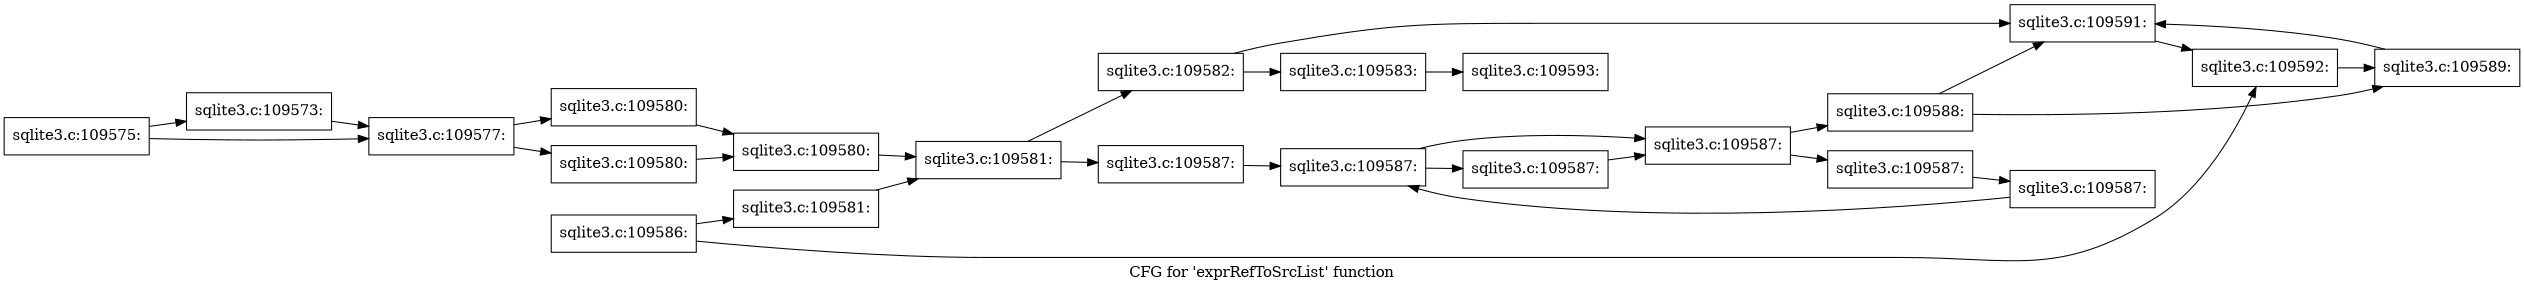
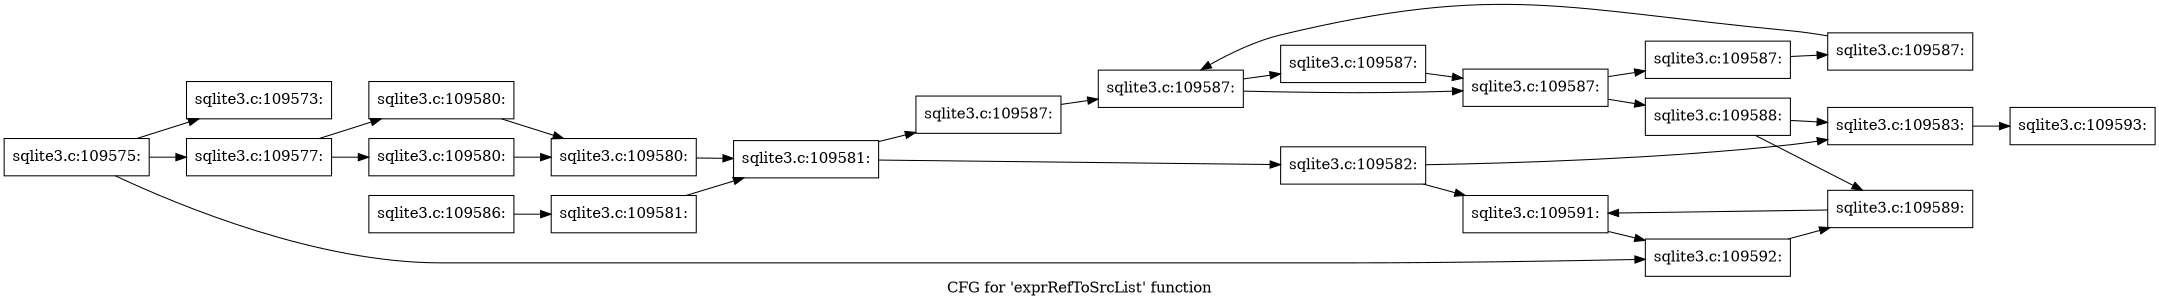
(1987, 70) -> (1804, 121)
(345, 123) -> none
(1508, 257) -> (868, 263)
